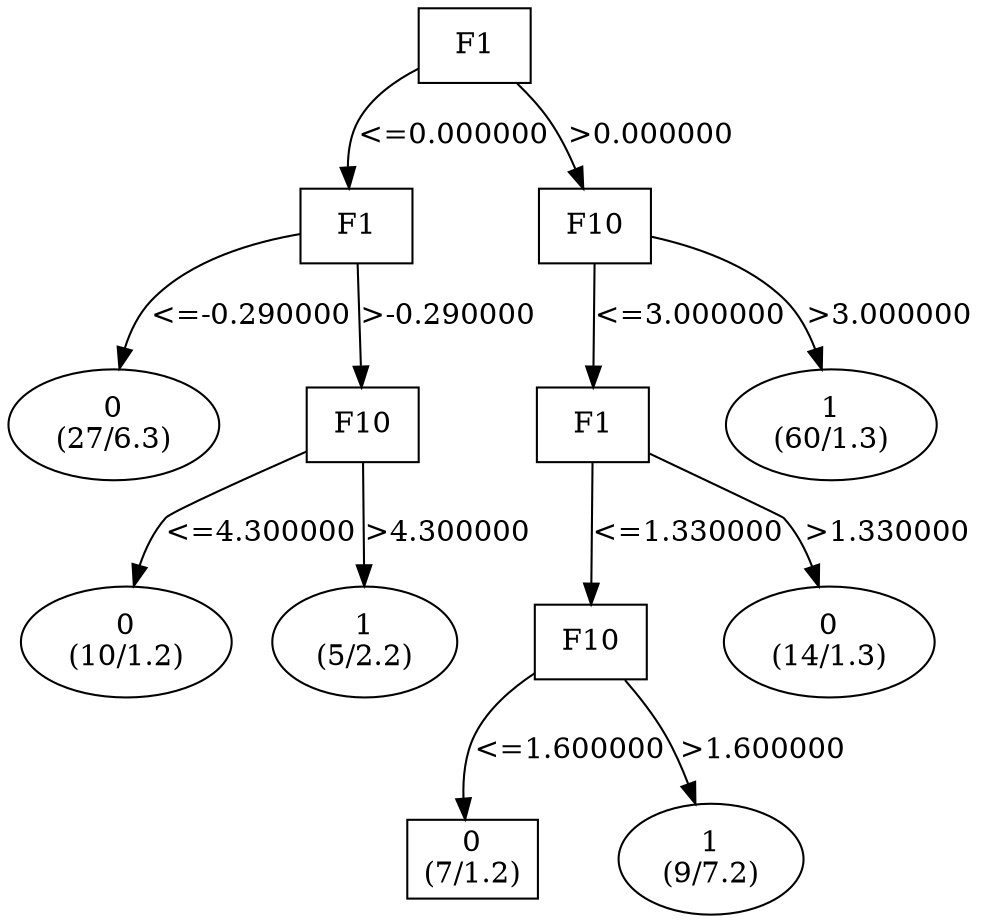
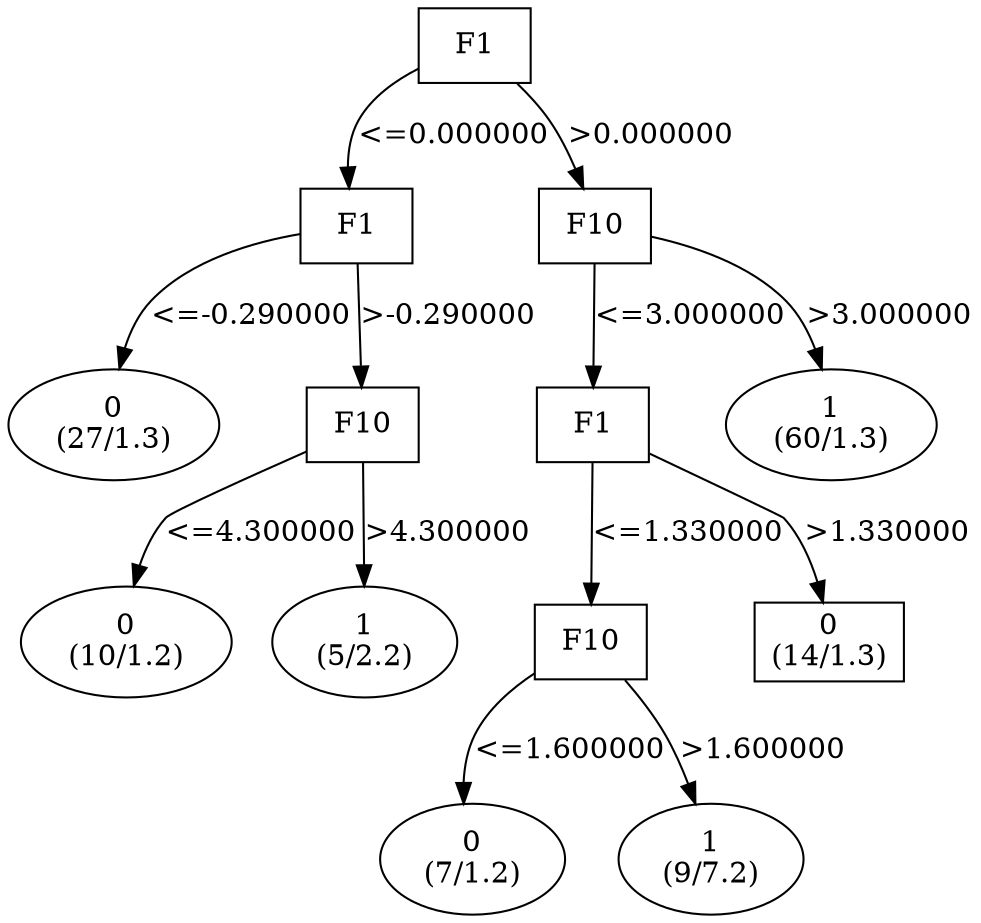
(114, 425) -> (114, 425)
(829, 642) -> (829, 642)
(473, 859) -> (473, 859)
